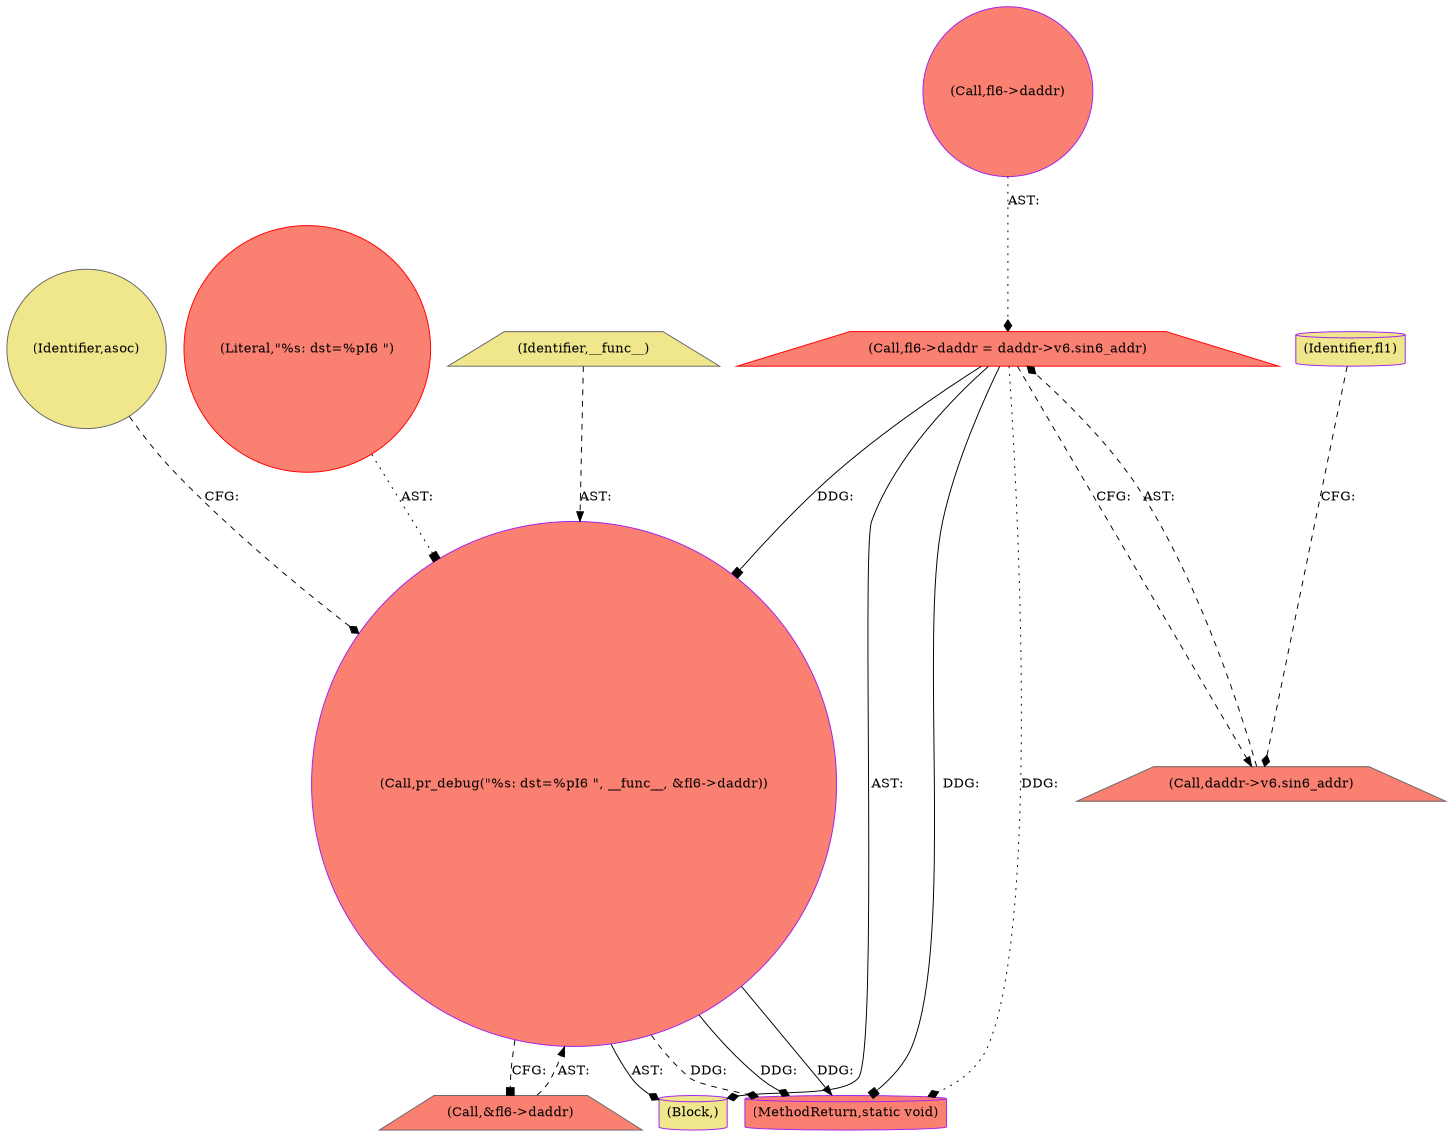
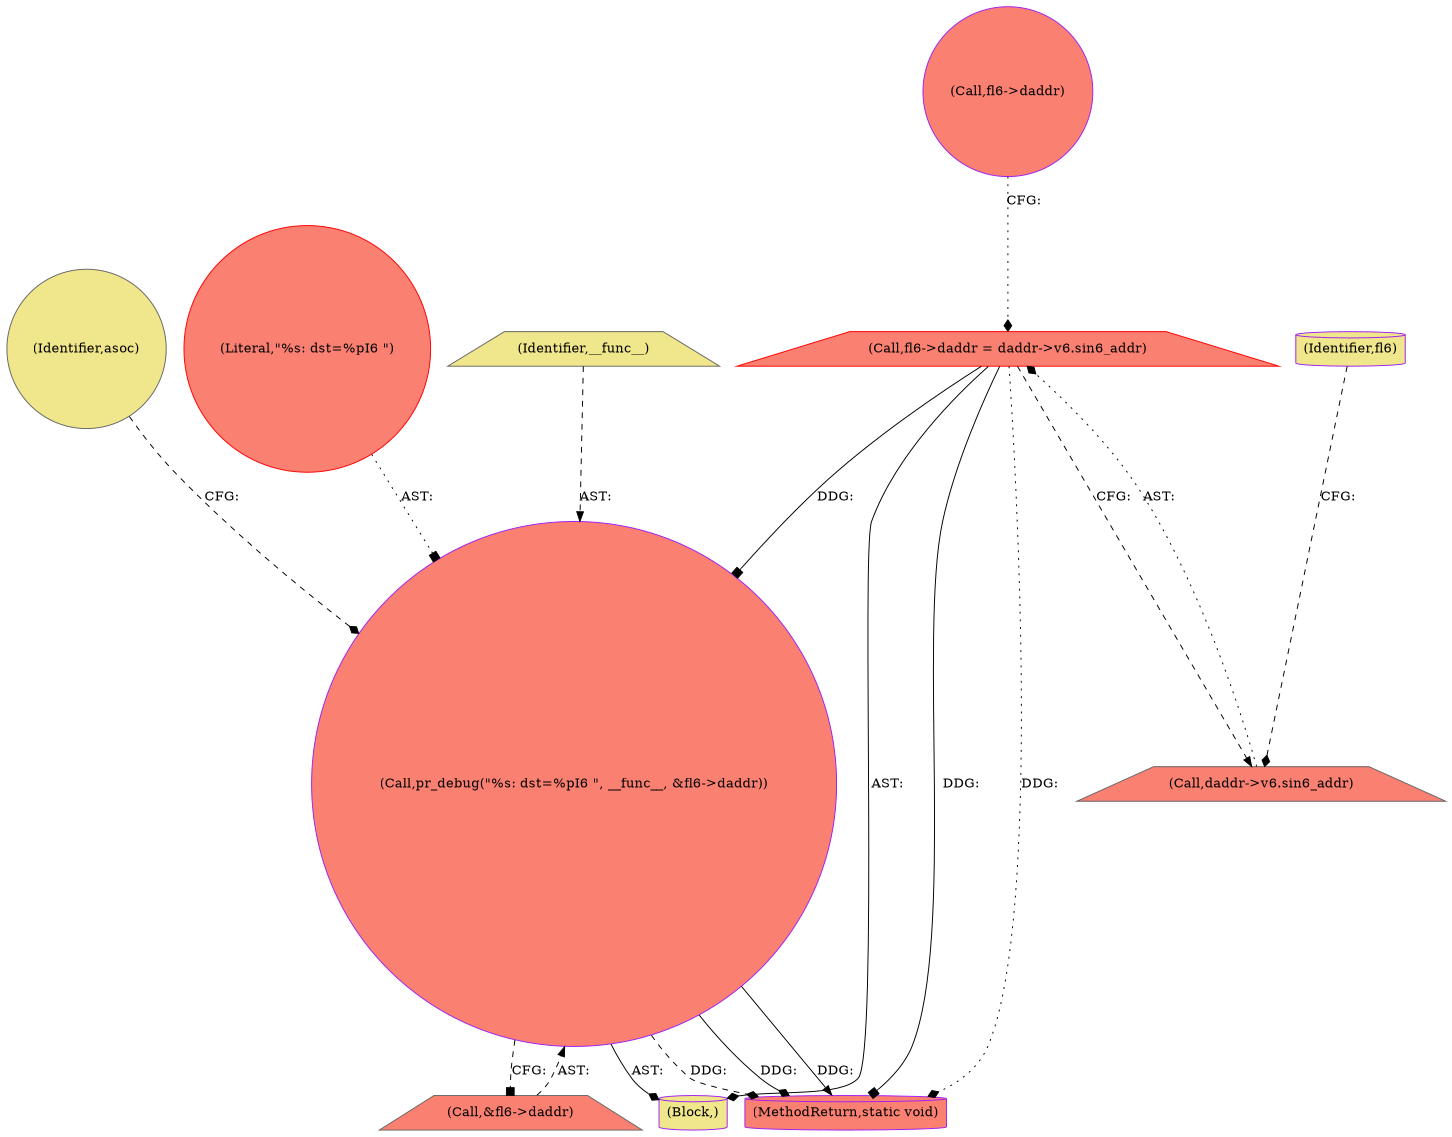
(1026, 201) -> (1026, 201)
(1351, 349) -> (1351, 349)
(1175, 553) -> (1175, 553)
